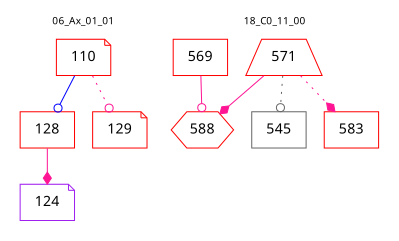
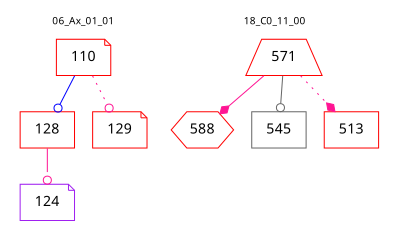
(200, 57) -> none
(282, 90) -> (282, 90)
(351, 130) -> (351, 130)
(47, 160) -> (47, 160)
